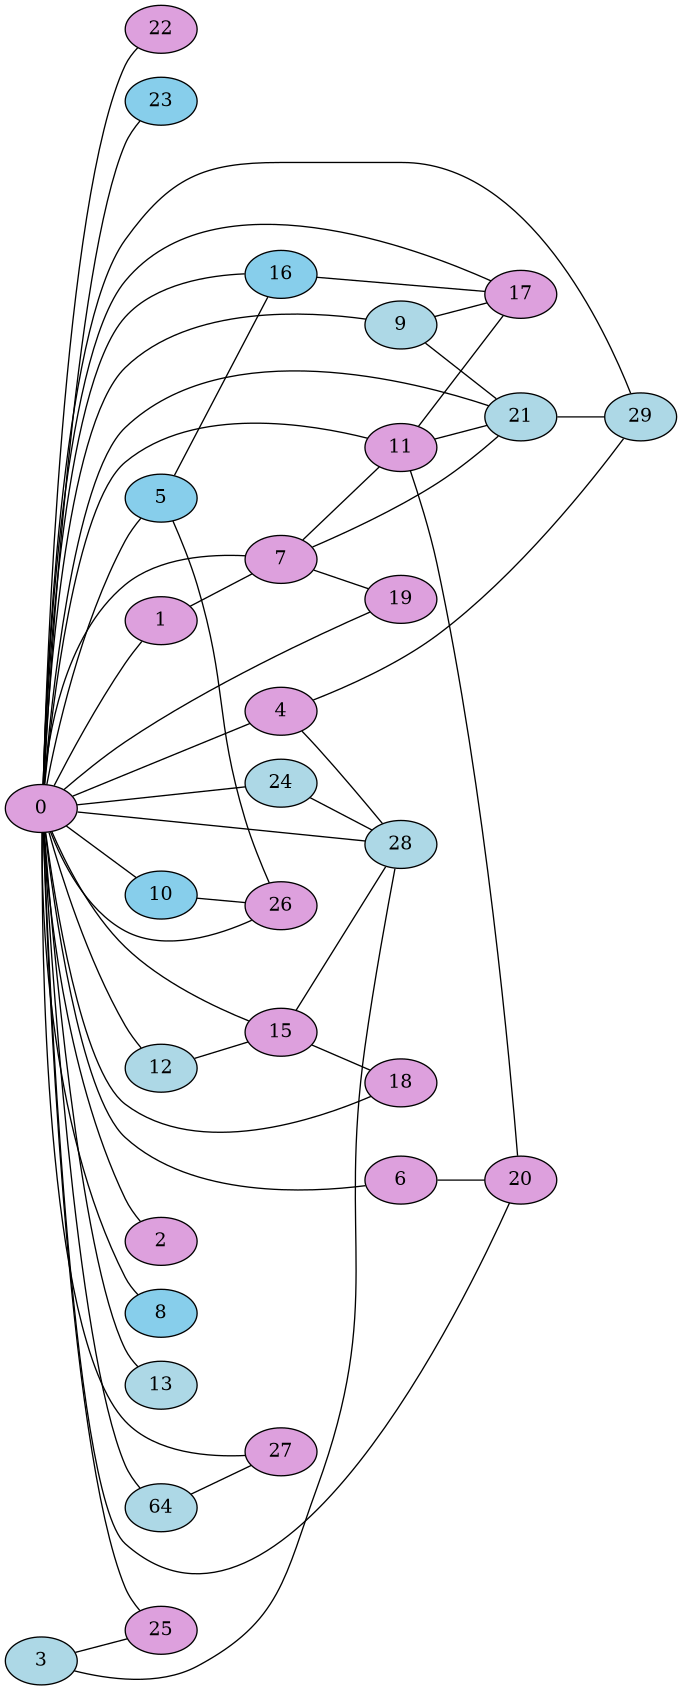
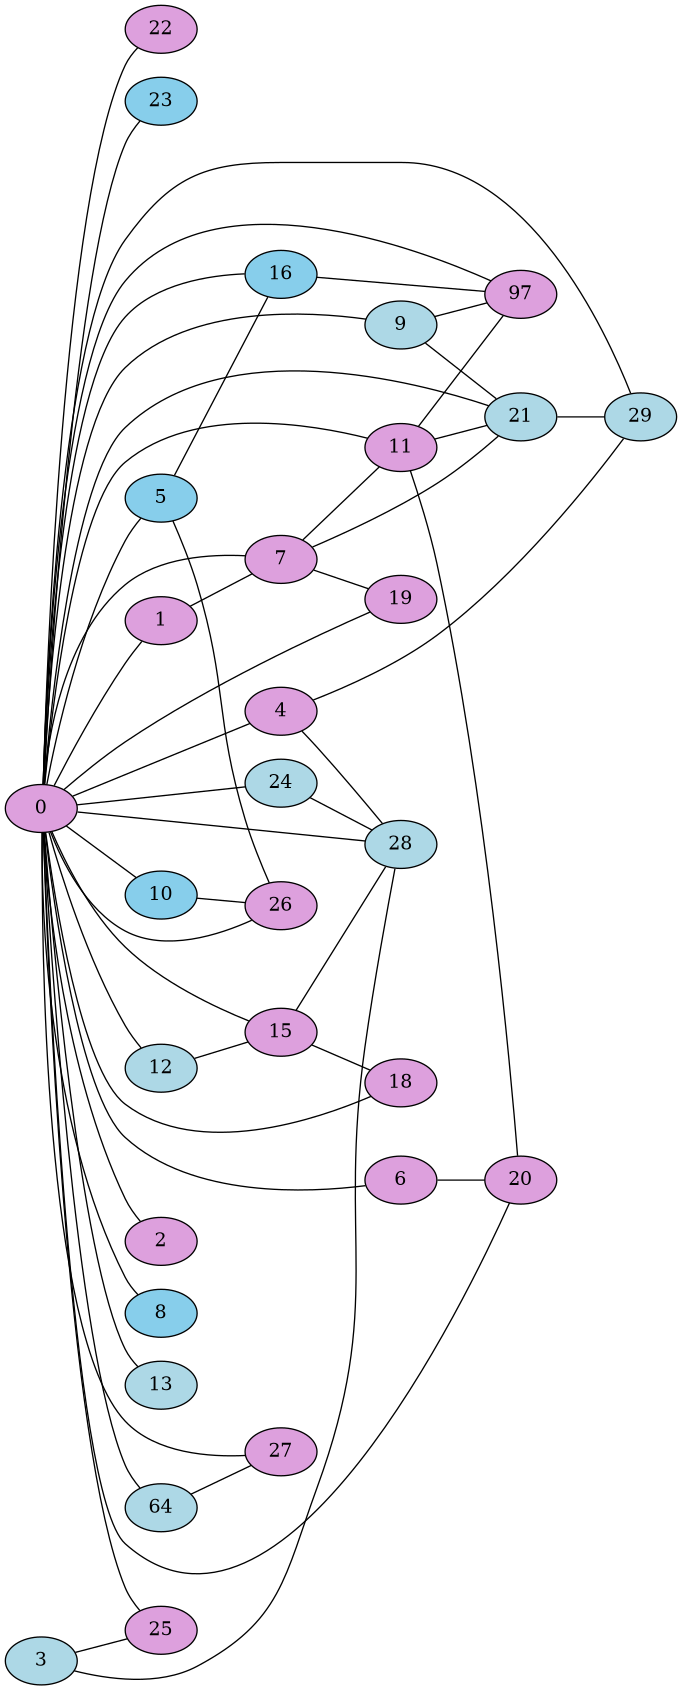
(521, 294) -> (521, 294)
